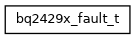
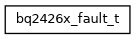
(68, 20) -> (68, 20)
